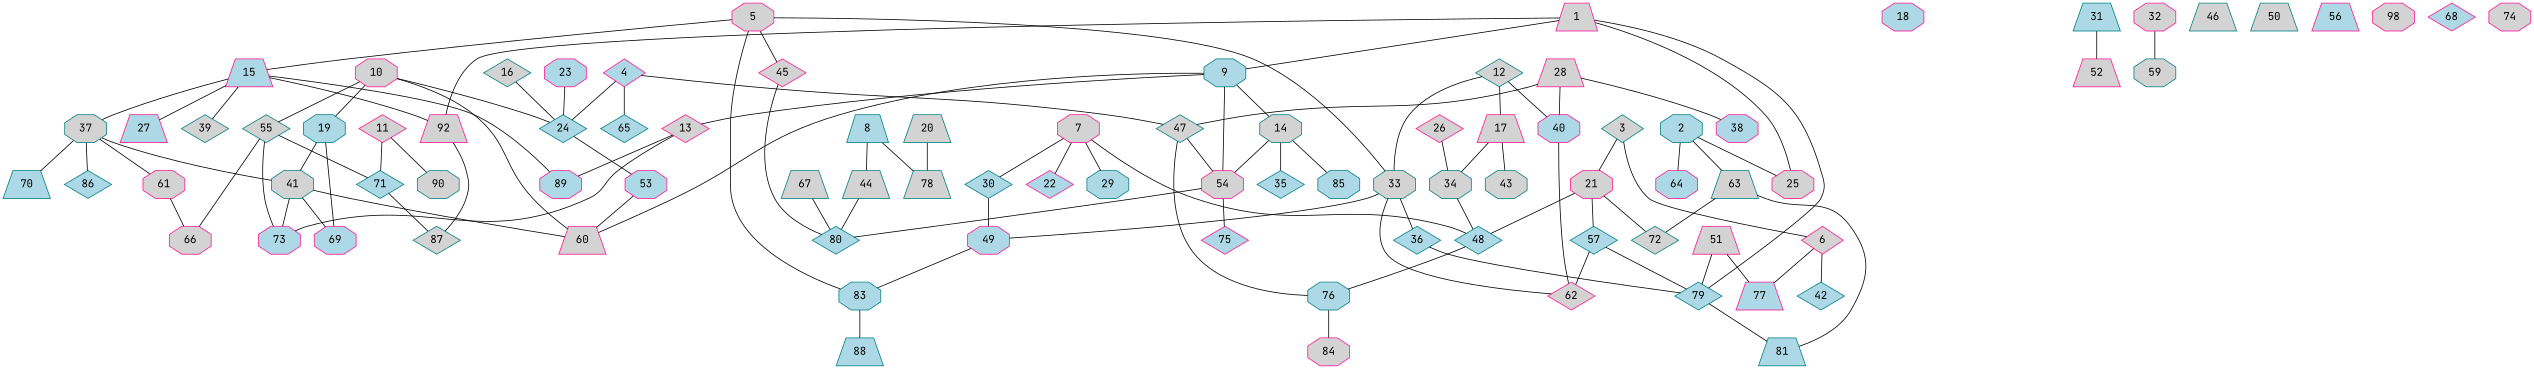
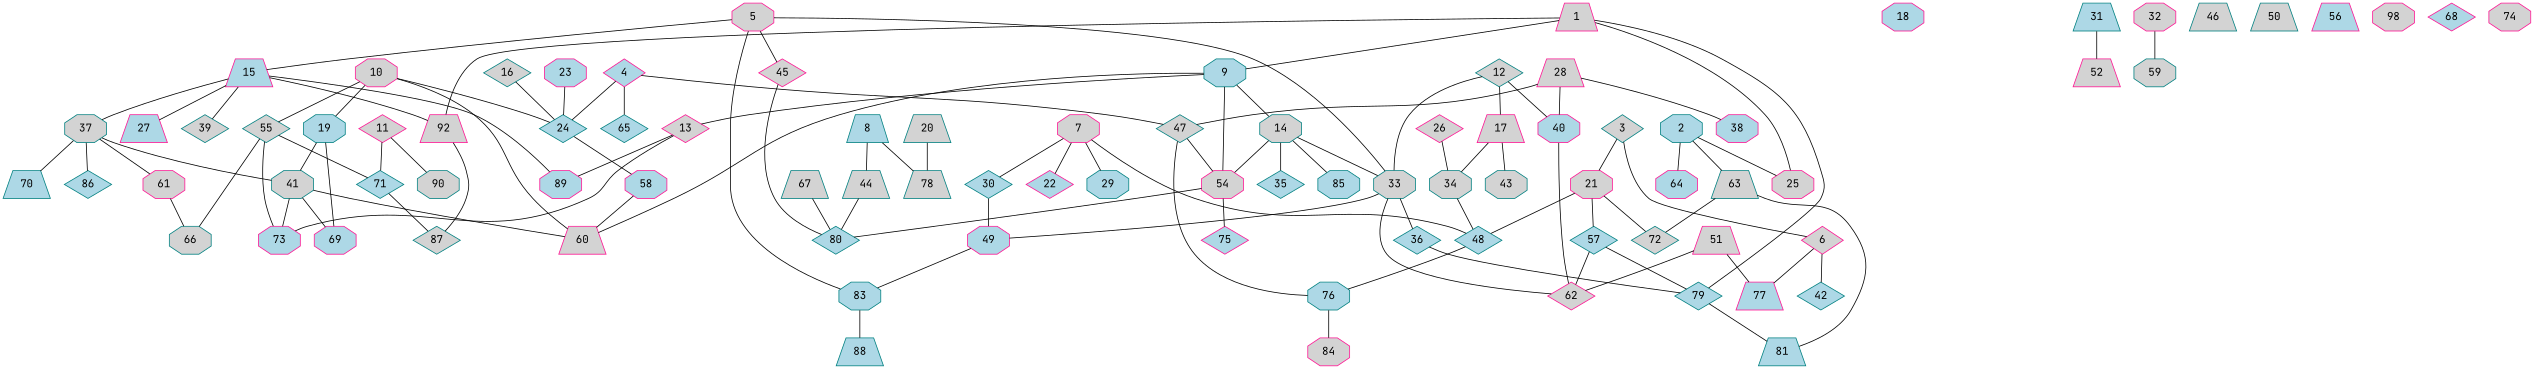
none -> (1338, 157)
(646, 184) -> (646, 184)
(190, 240) -> (190, 240)
(1707, 269) -> (1640, 271)
